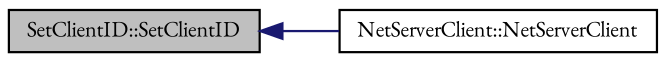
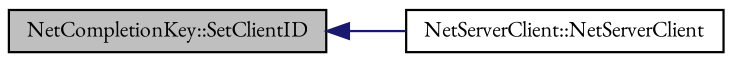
(134, 31) -> (168, 31)
